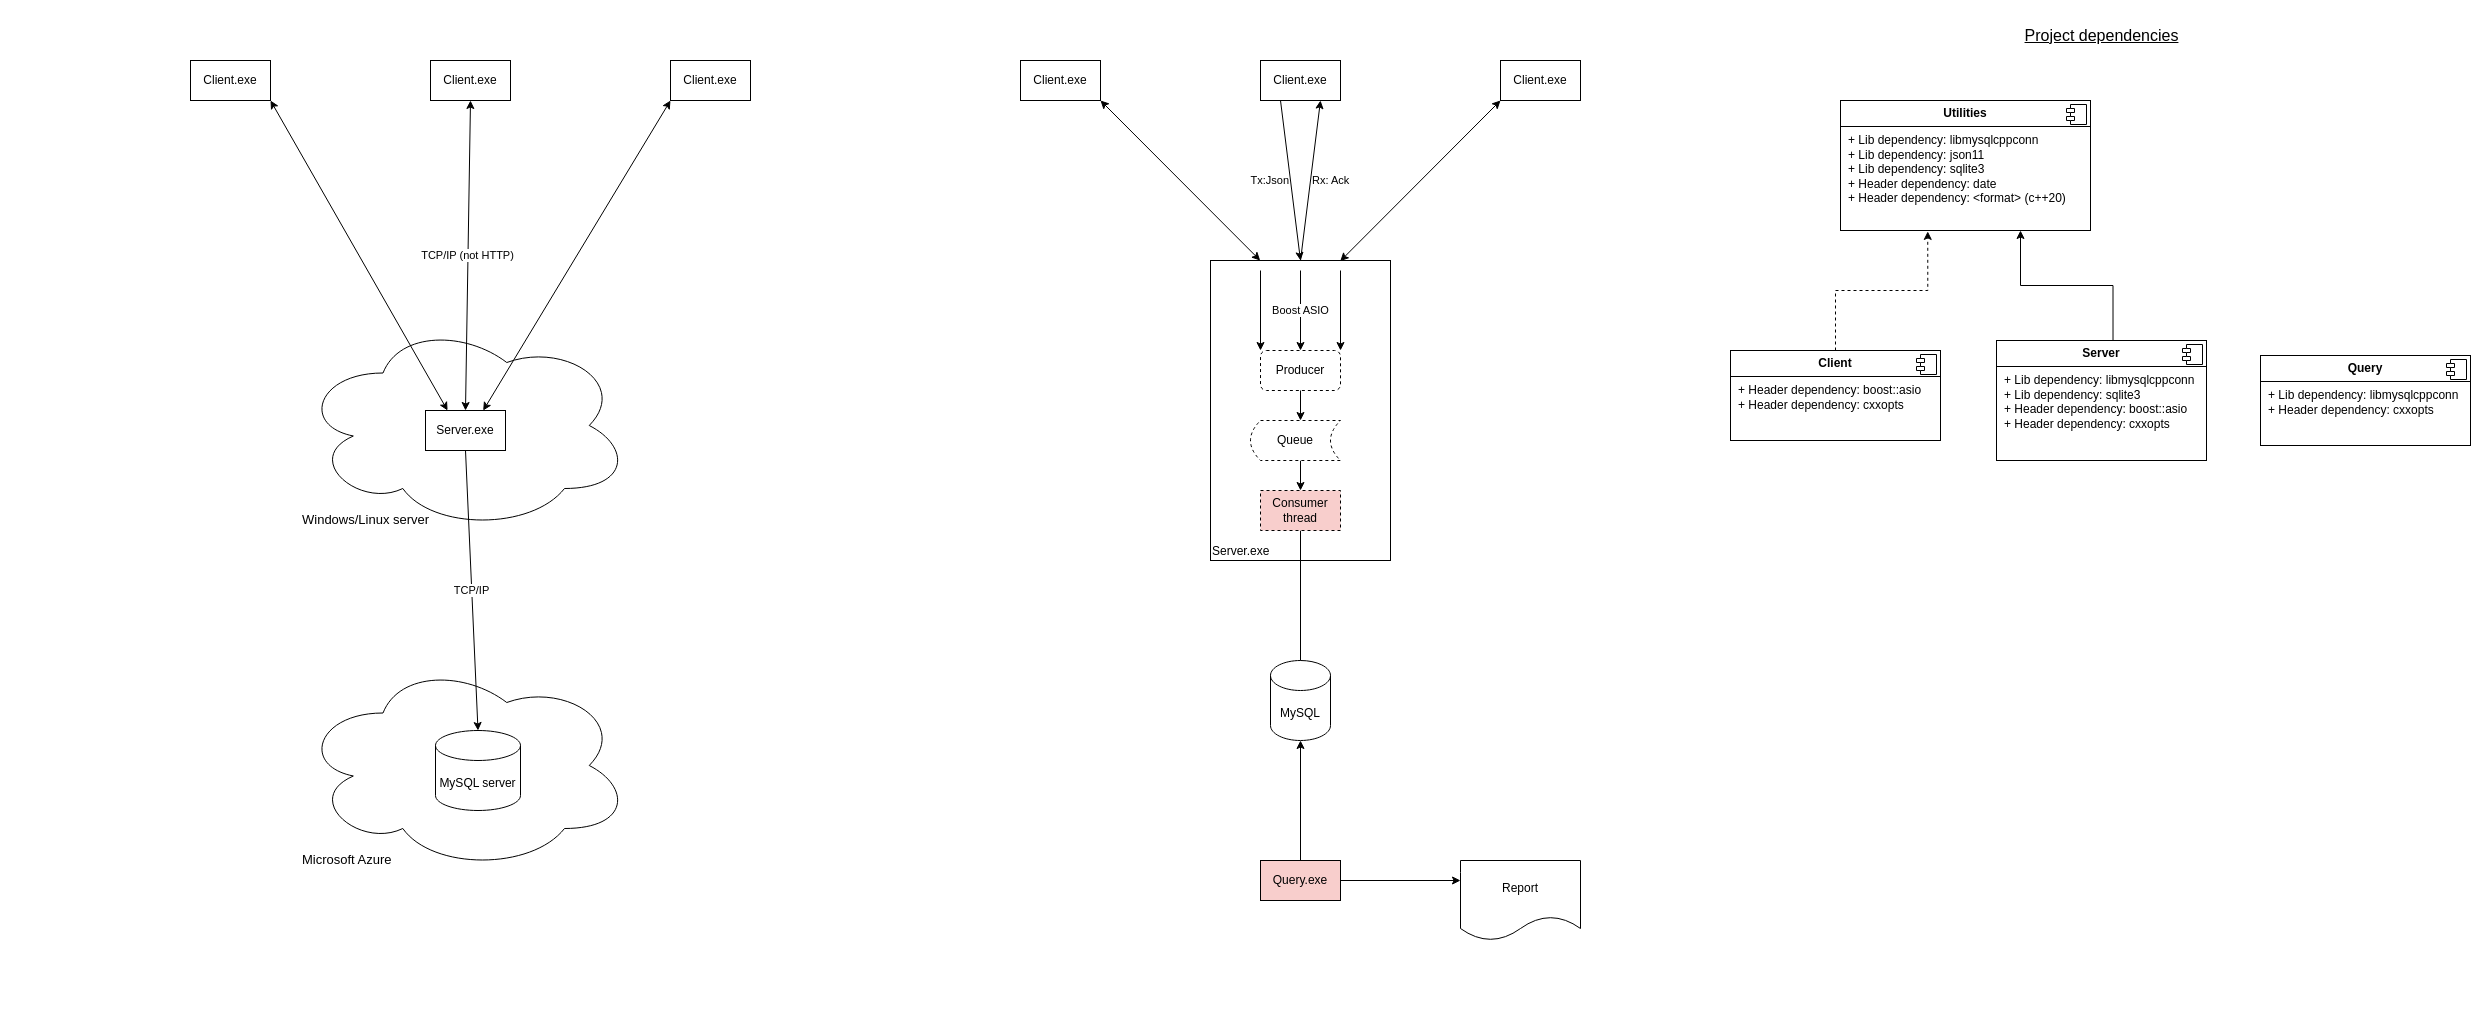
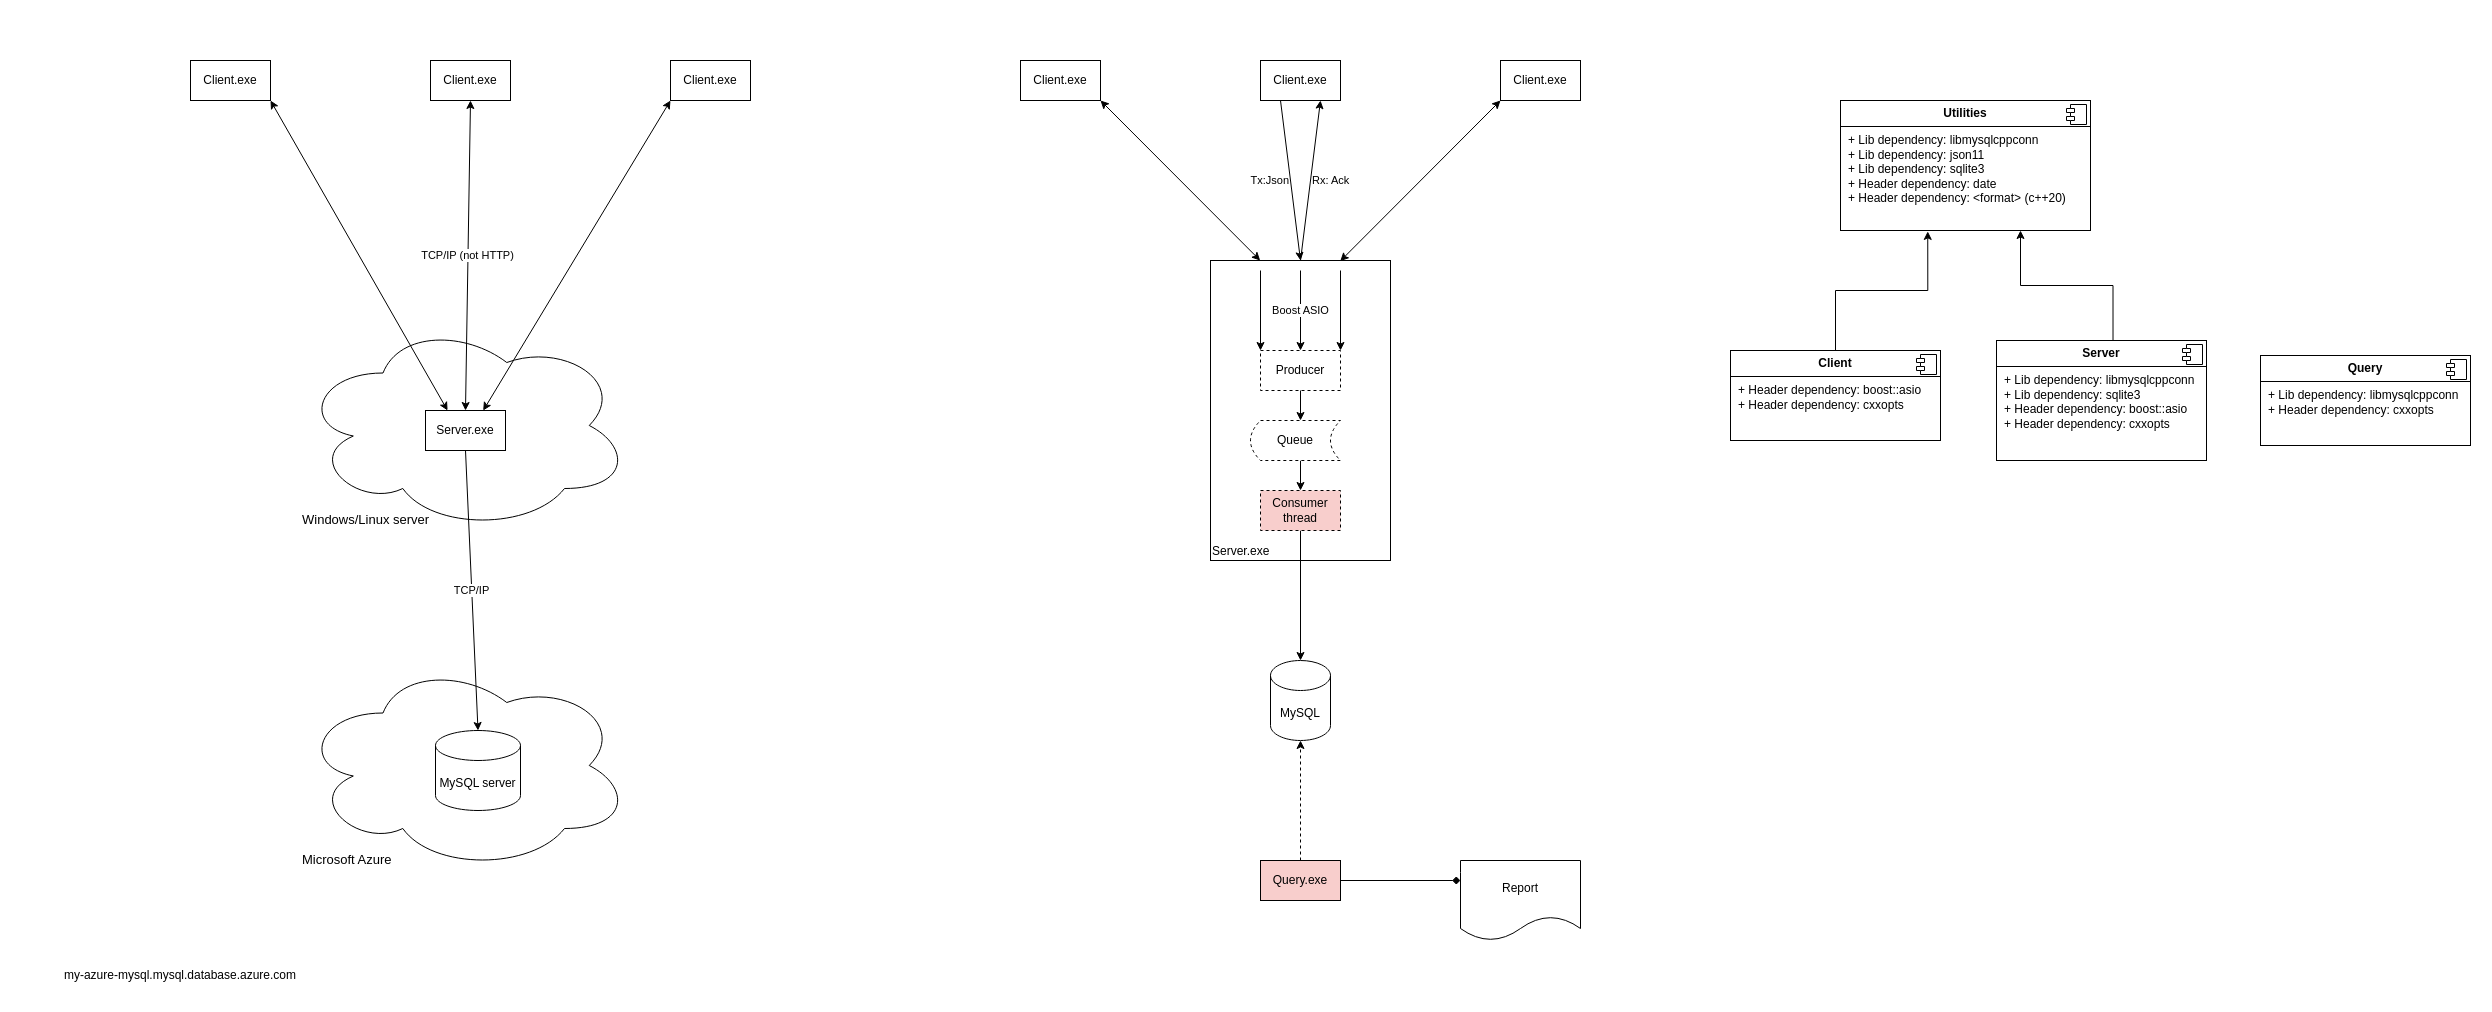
(2102, 36) -> none
(1879, 291) -> (1879, 291)
(1301, 371) -> (1301, 371)
(1301, 655) -> (1301, 652)
(1301, 803) -> (1301, 803)
(1452, 881) -> (1452, 881)
none -> (181, 976)
